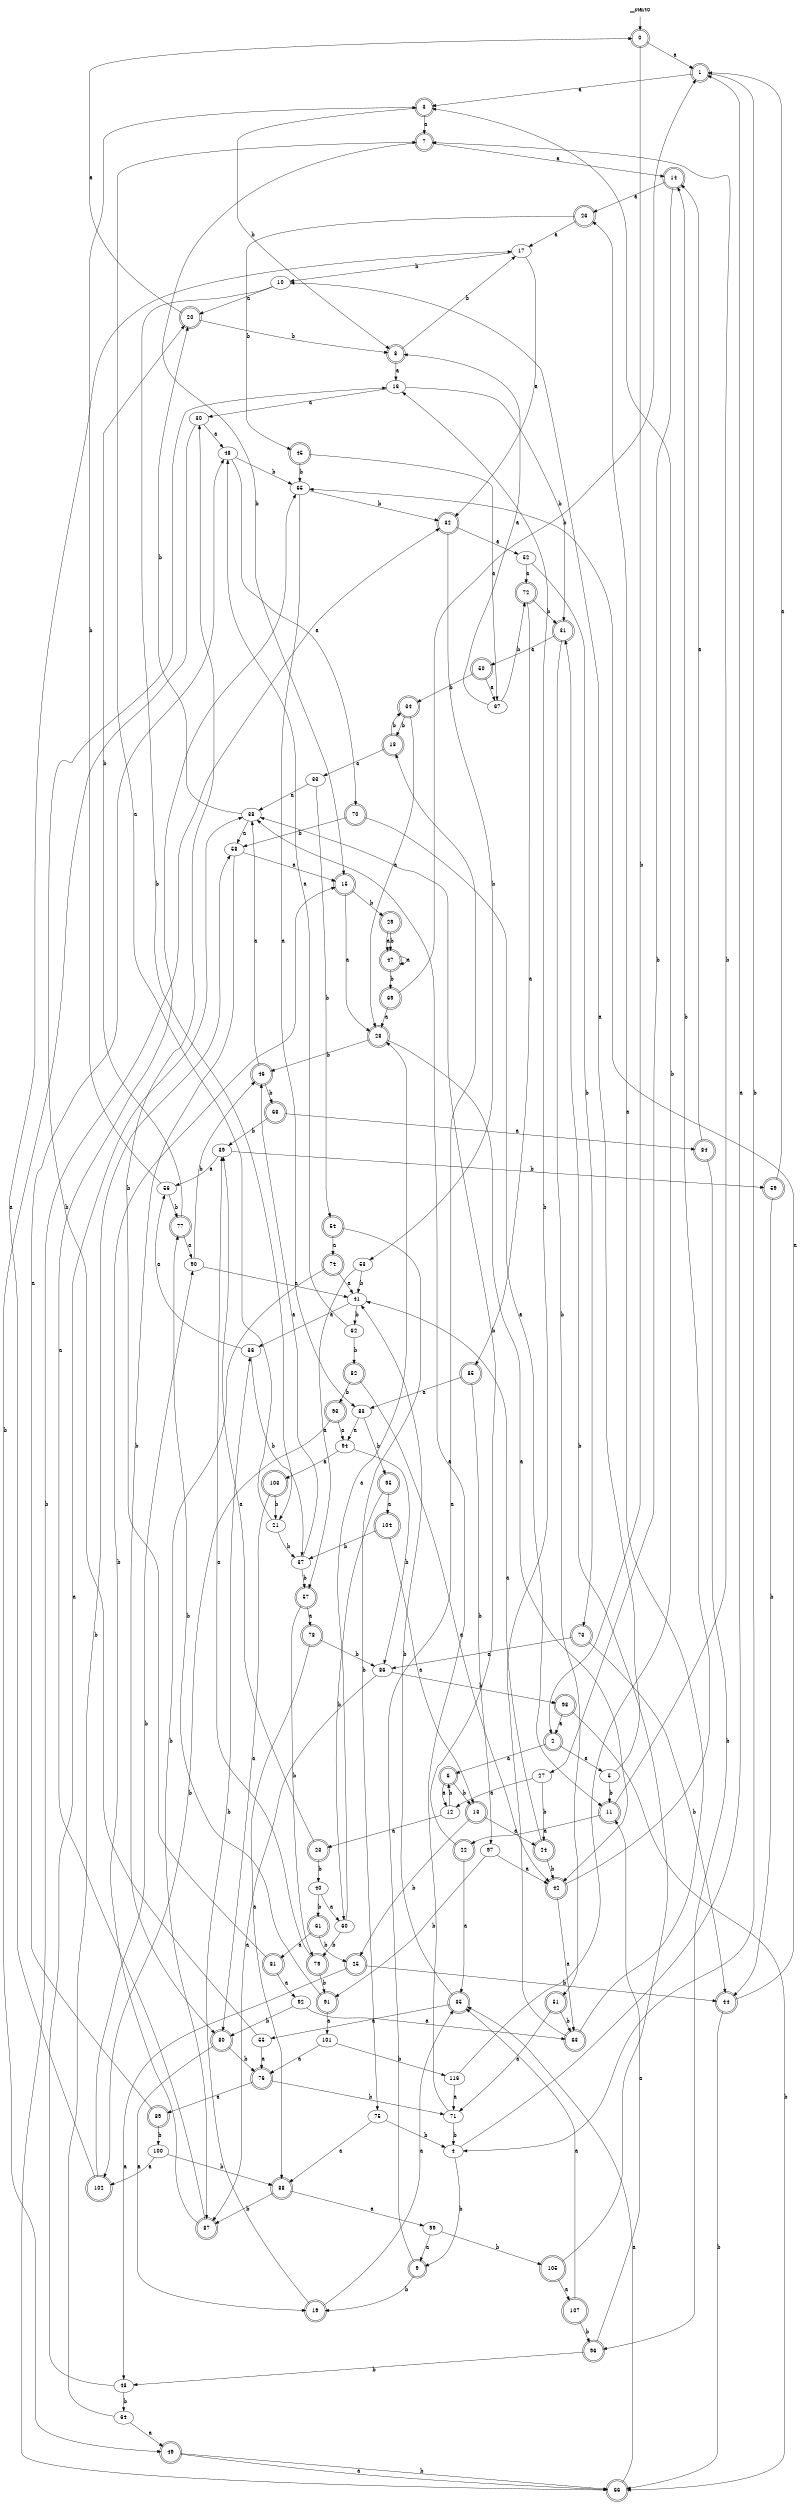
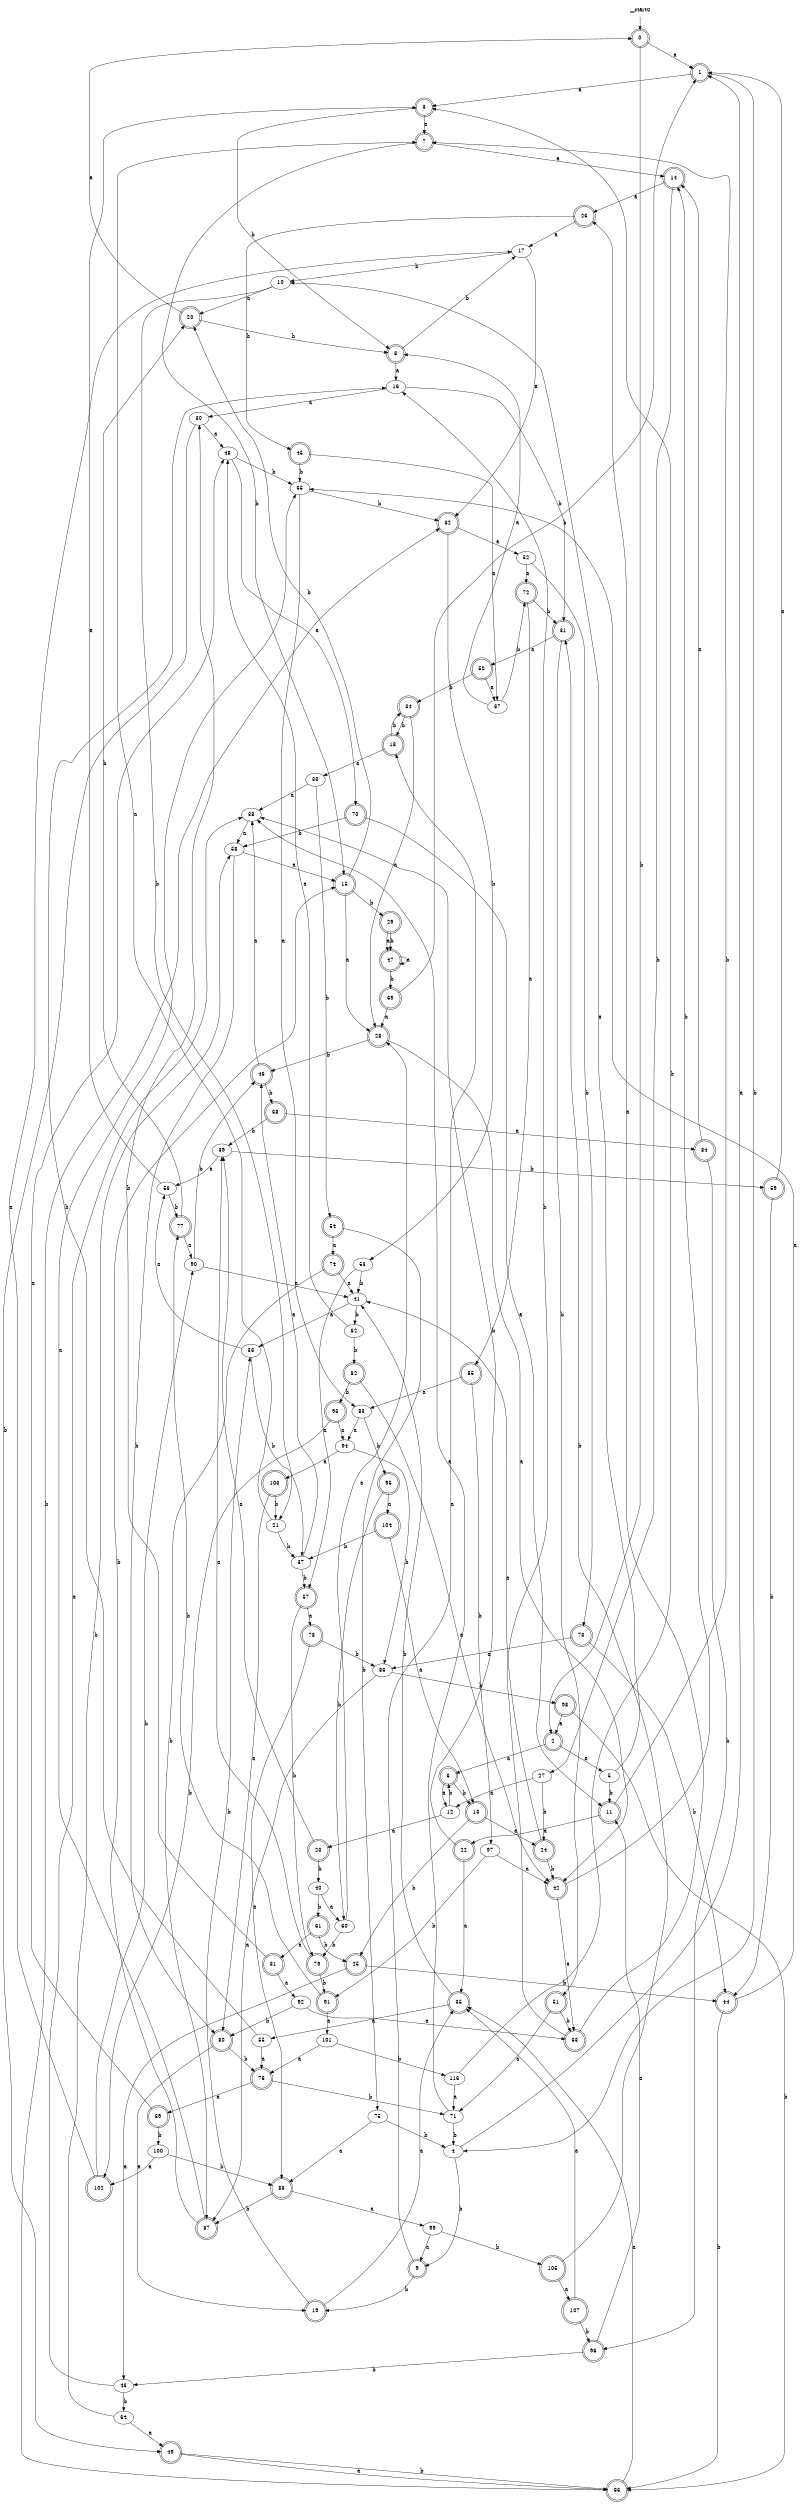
(159, 592) -> (304, 598)
(91, 631) -> (91, 631)
